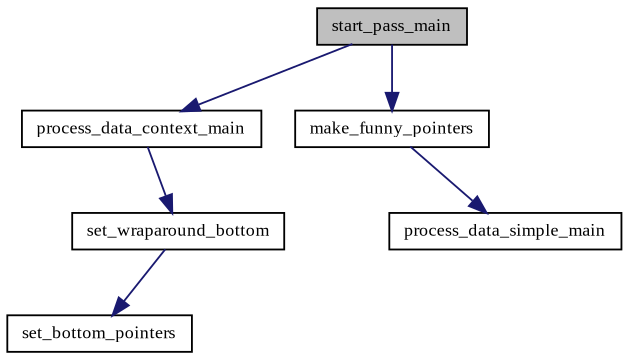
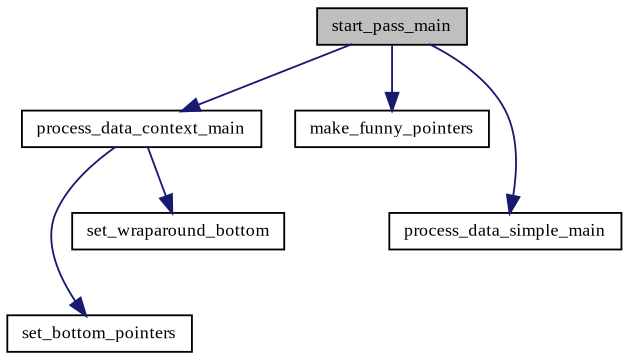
(441, 174) -> (501, 103)
(145, 275) -> (55, 215)
